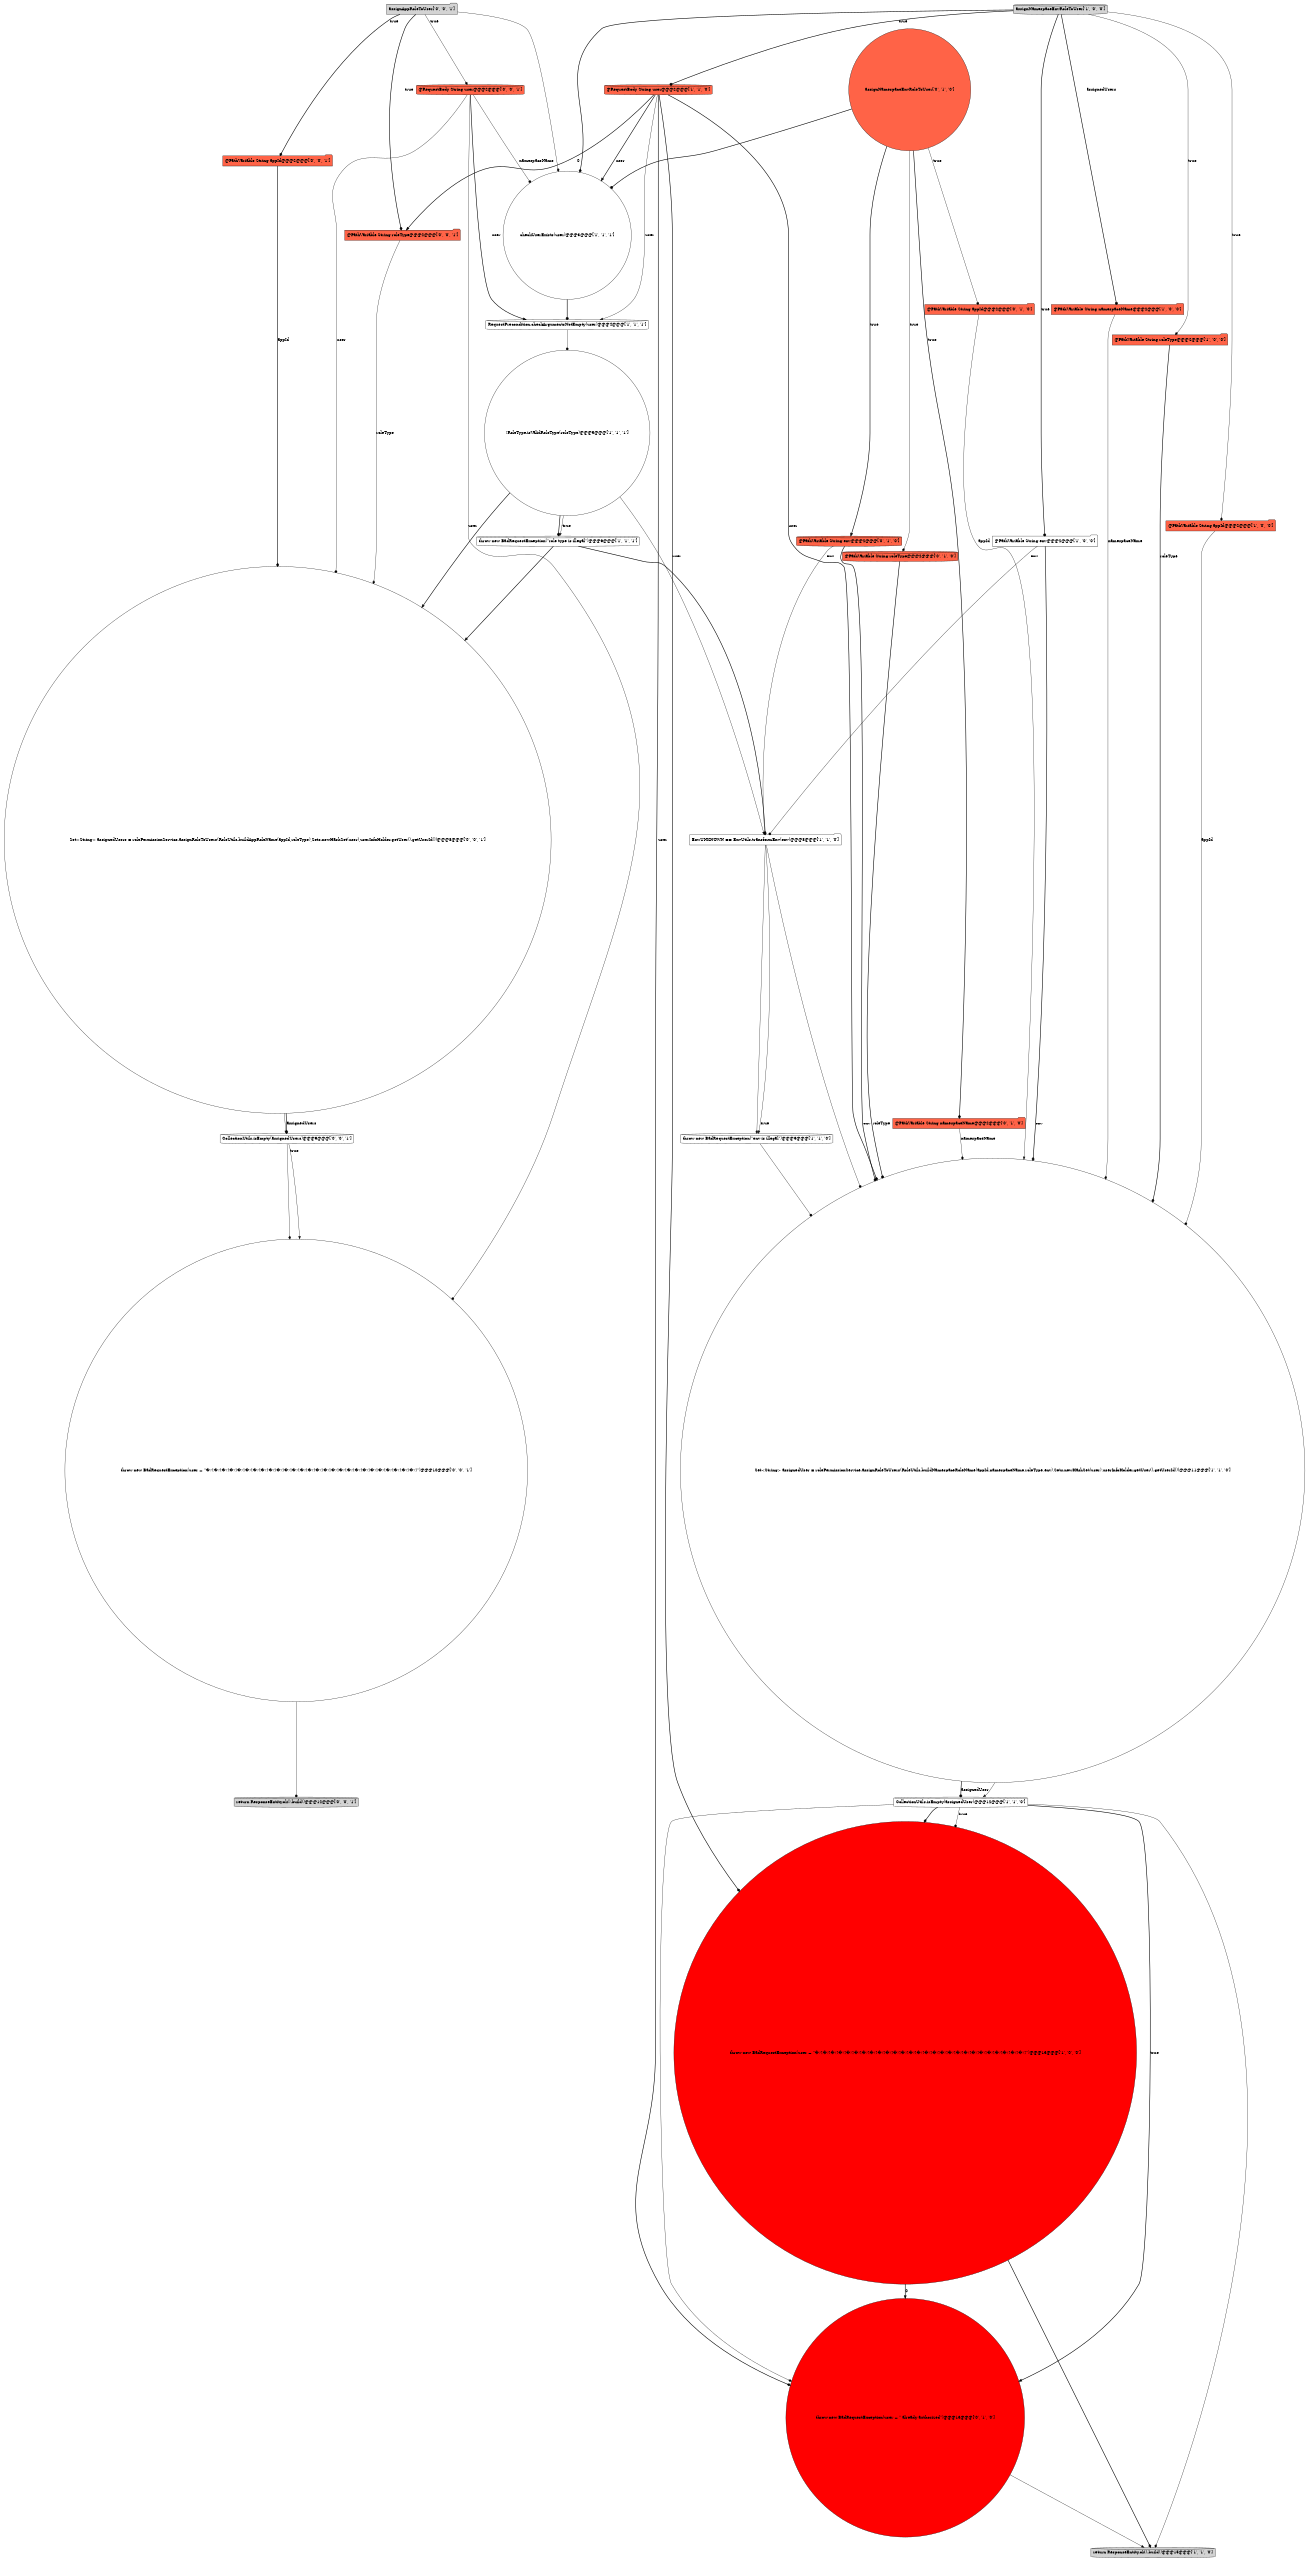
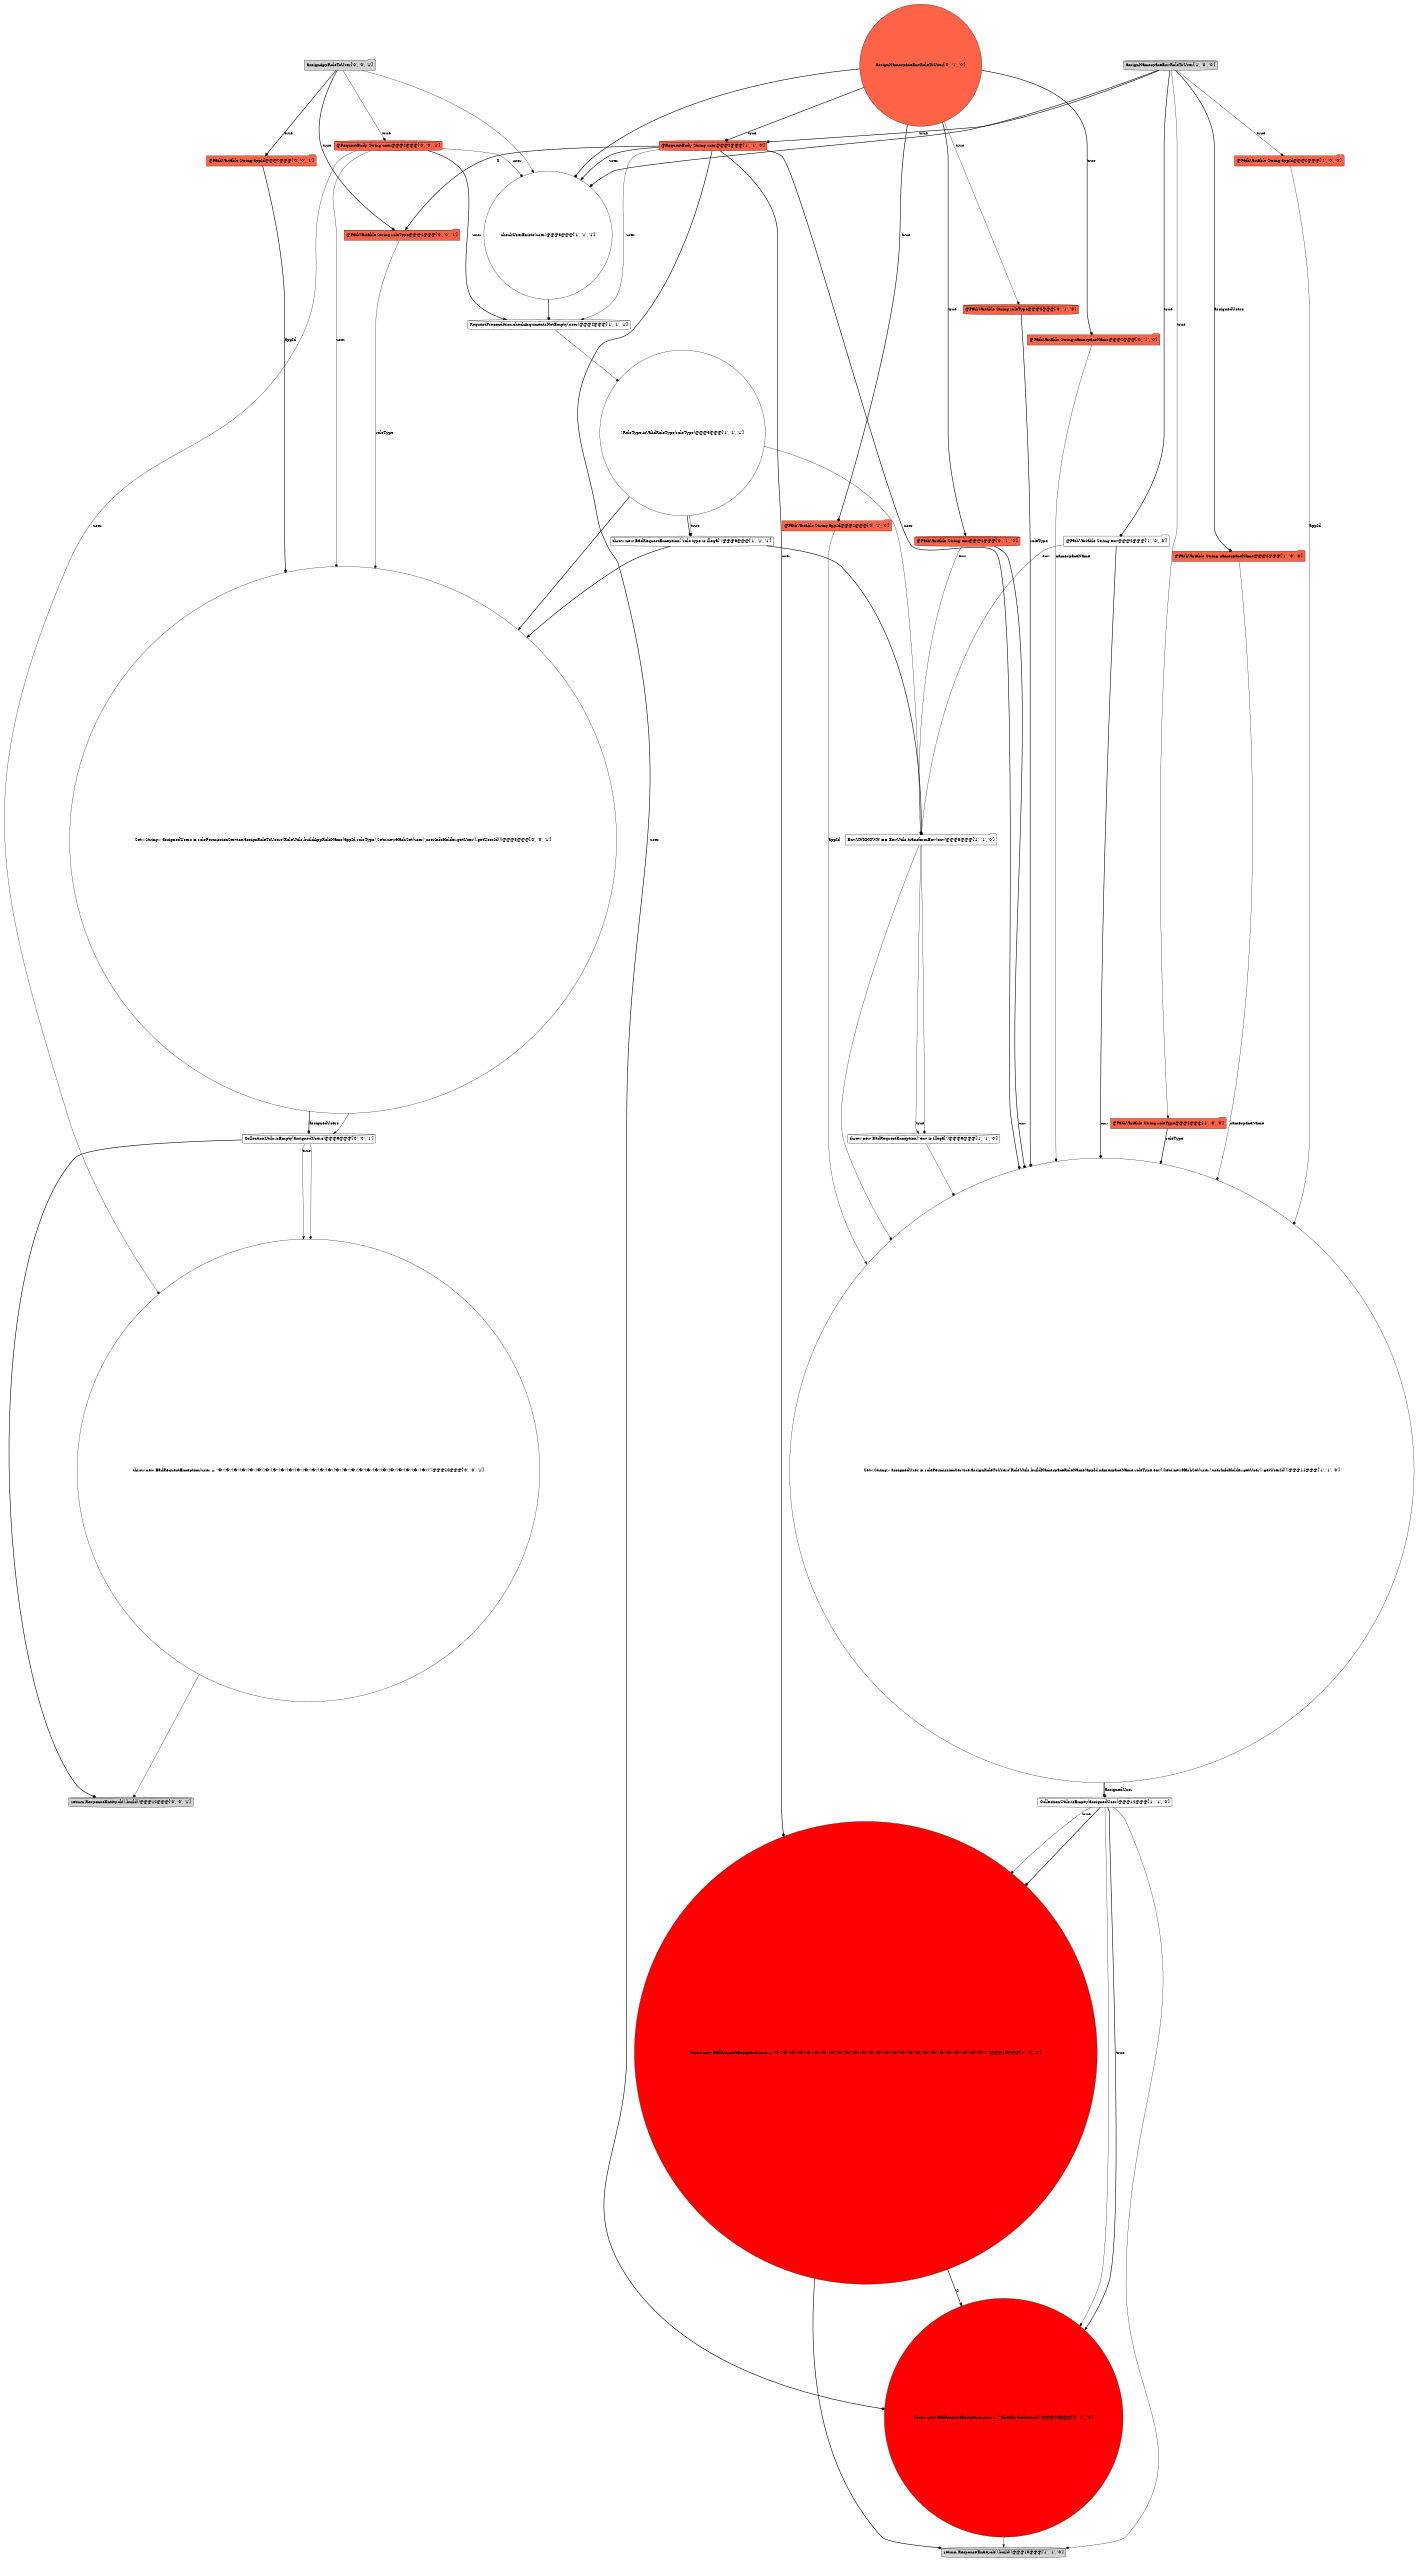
none -> (796, 114)
(536, 161) -> (517, 161)
(953, 225) -> (889, 324)
none -> (11, 1396)
